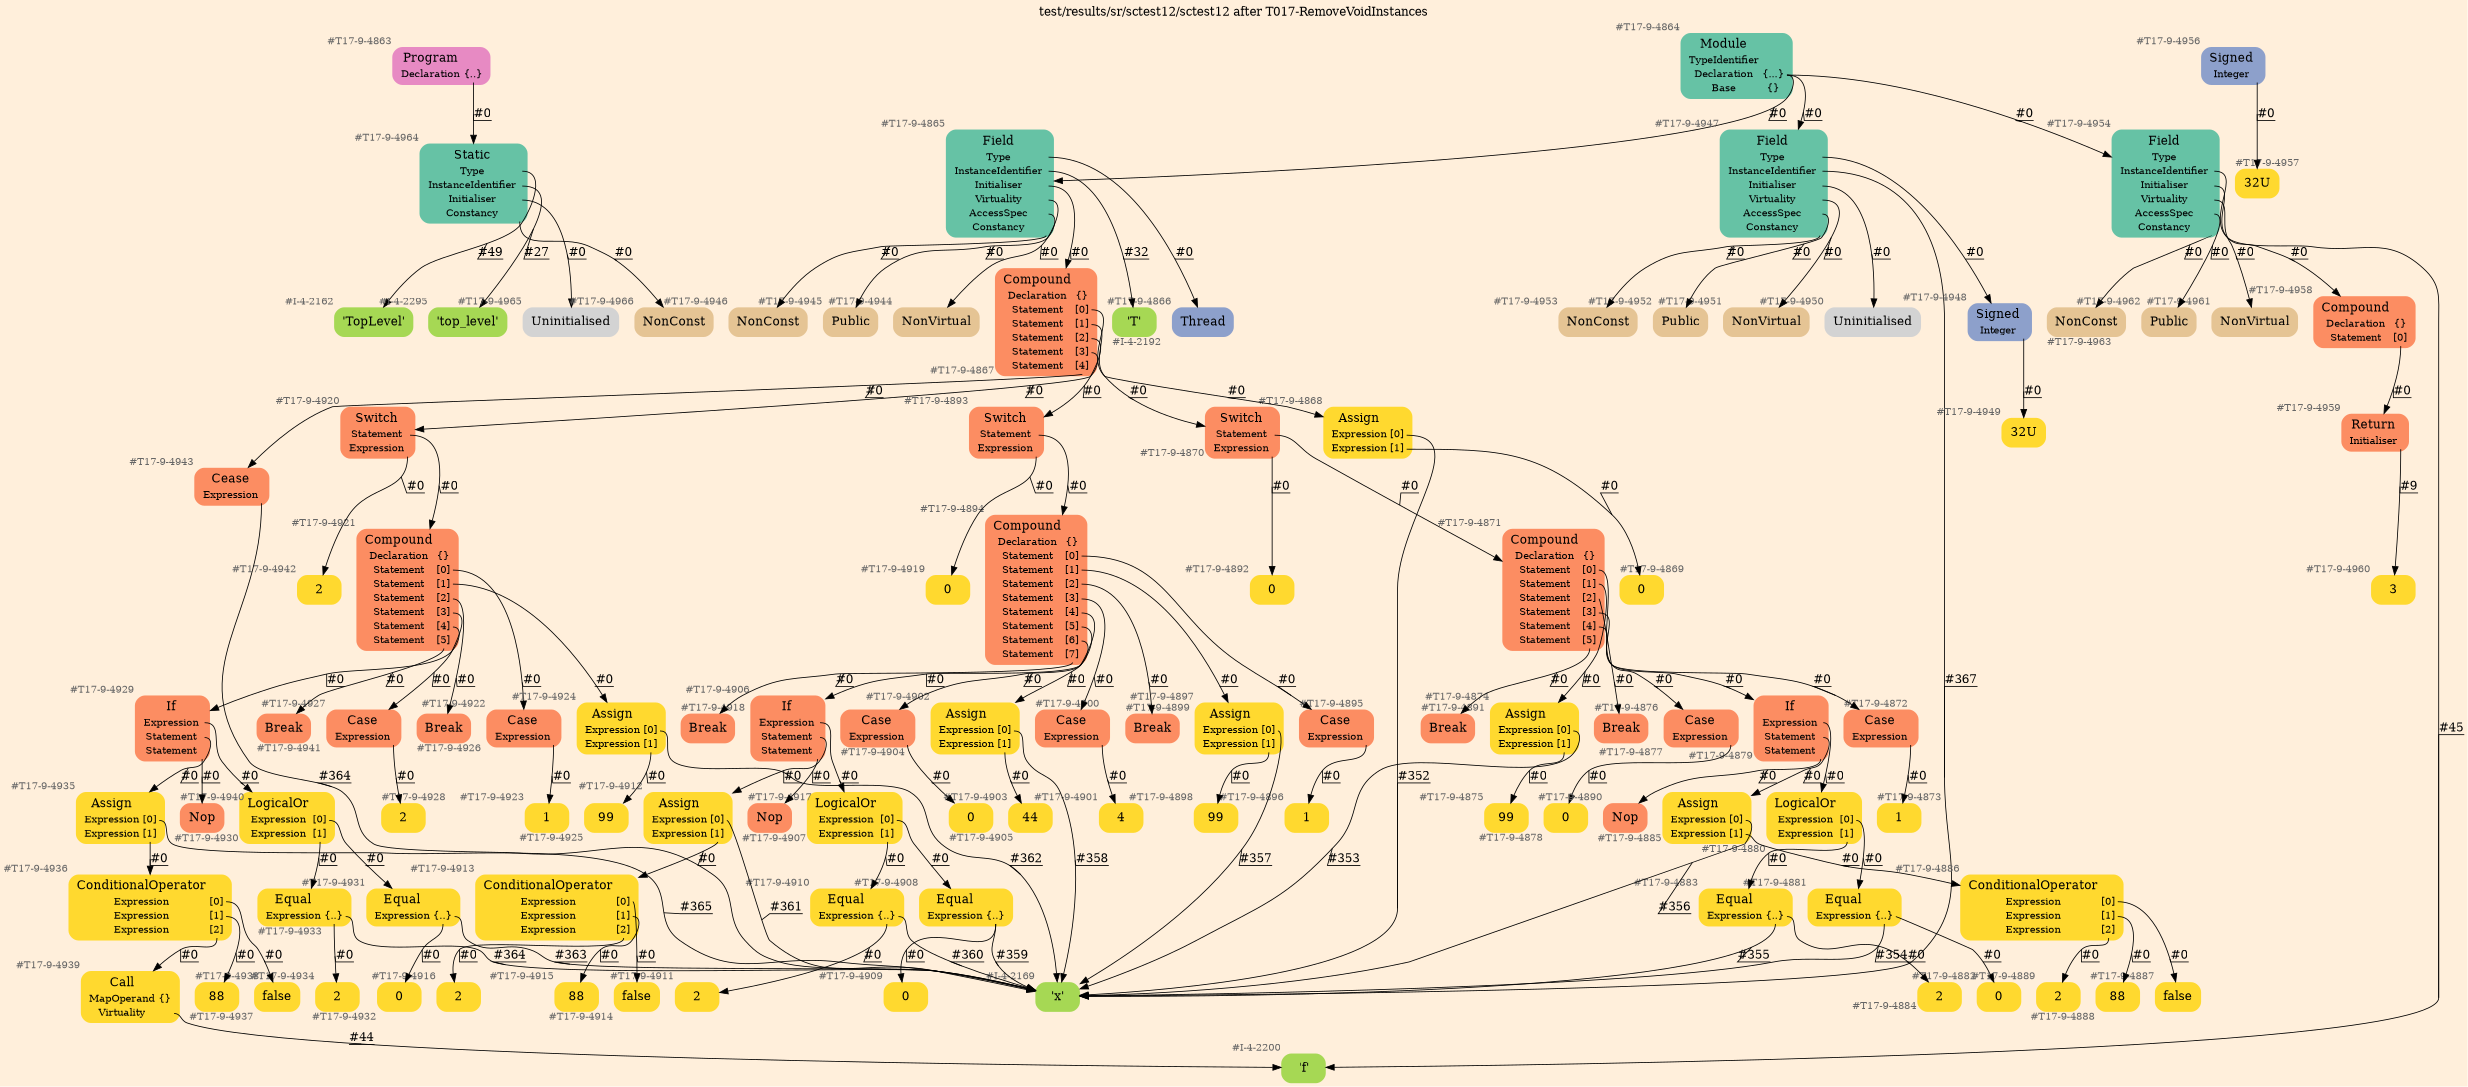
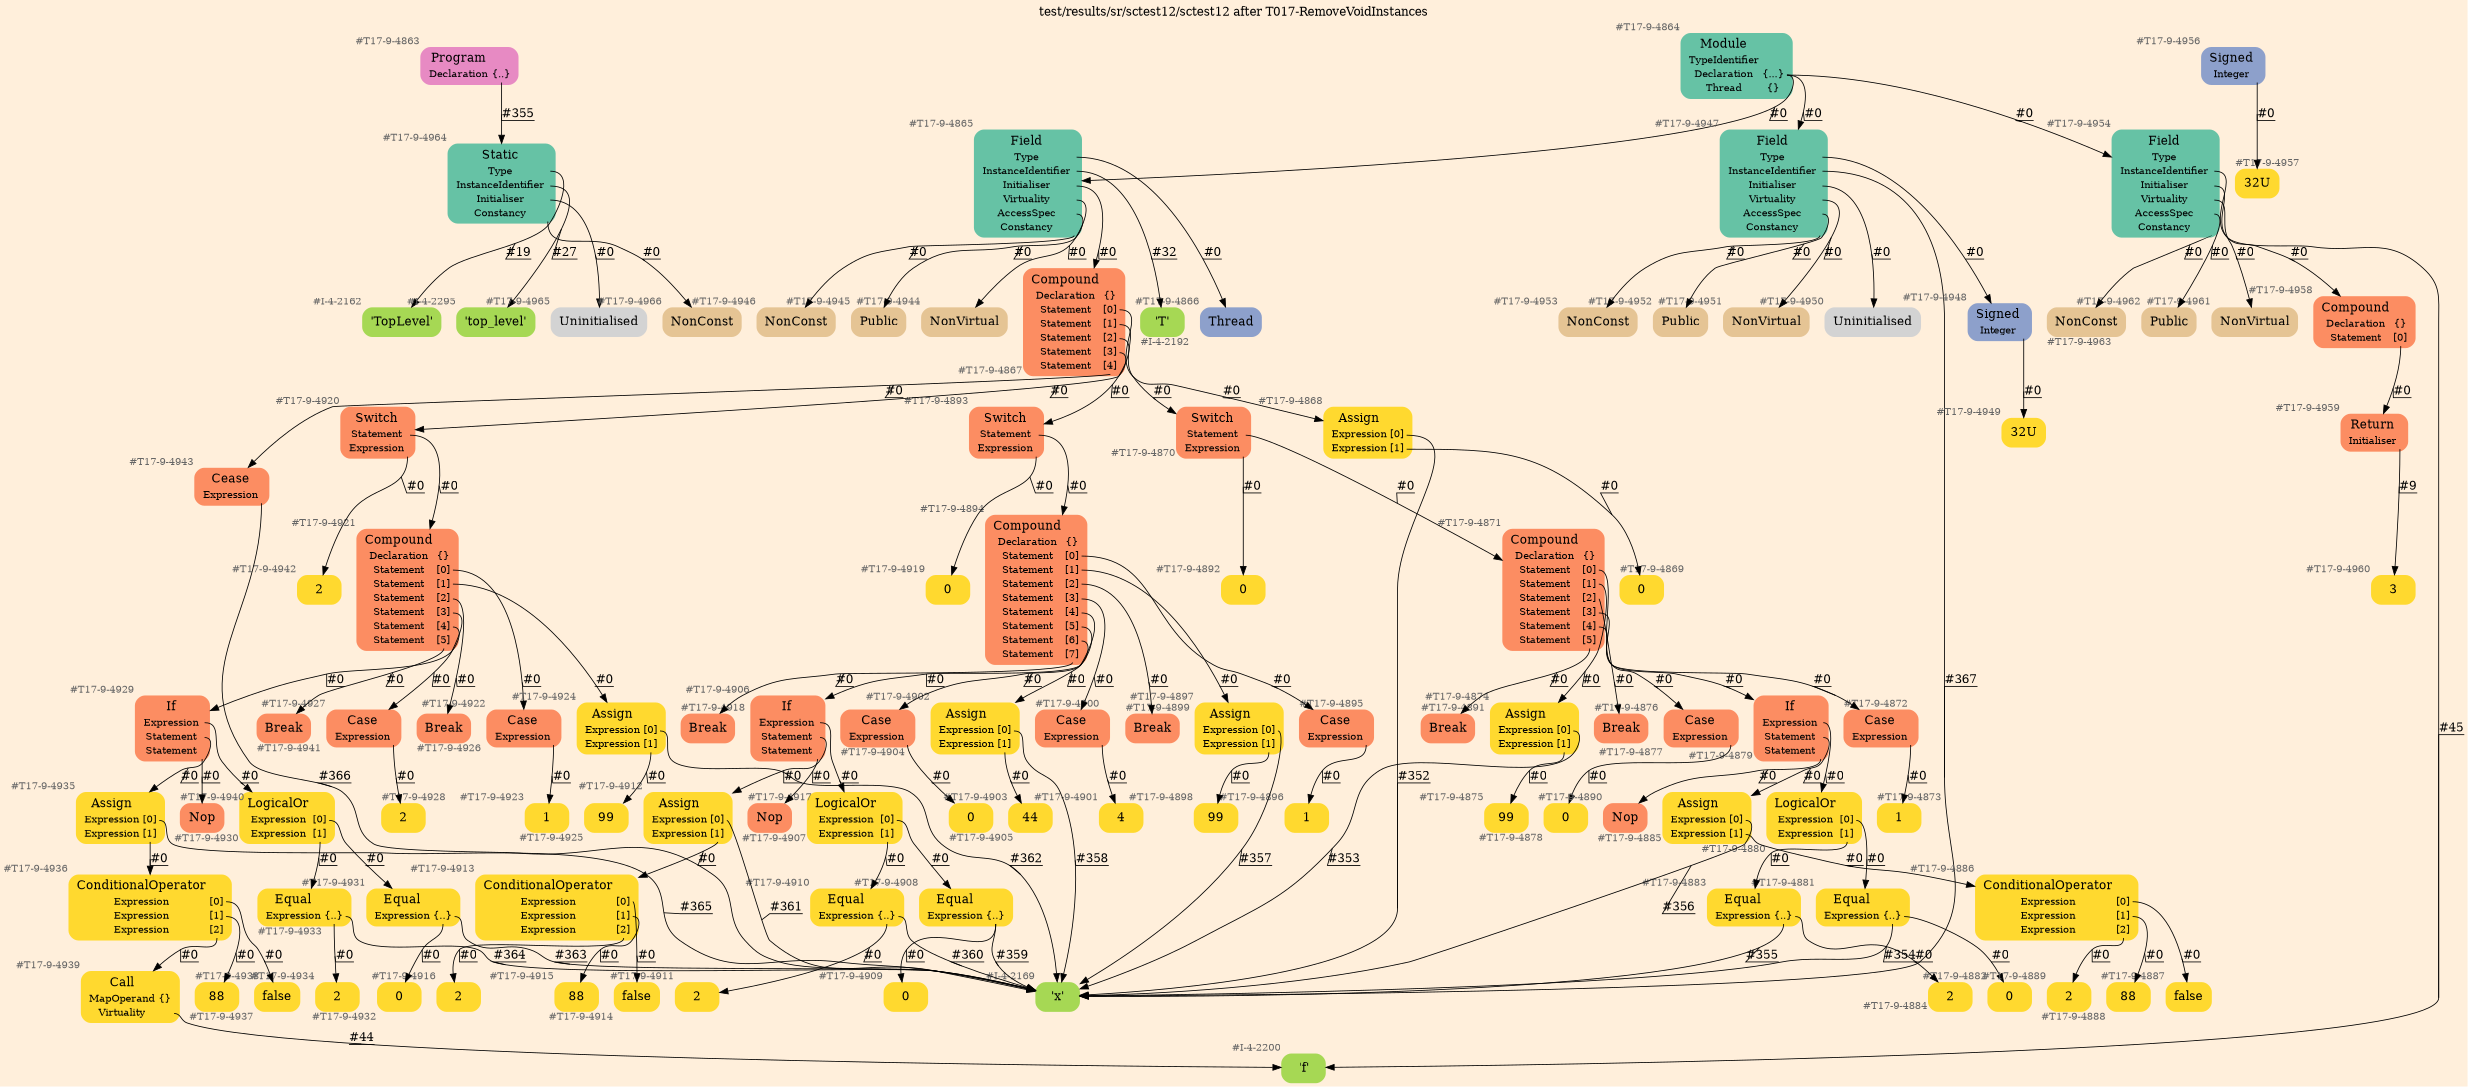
(1724, 88) -> (1724, 88)
(483, 114) -> (518, 114)
(490, 253) -> (519, 253)
(335, 777) -> (335, 777)
